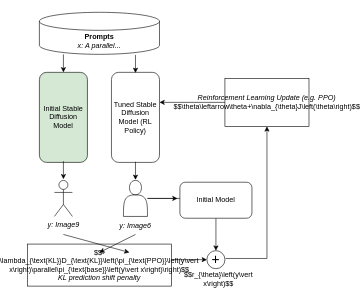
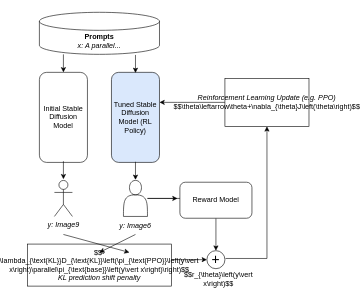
(63, 117) -> (63, 117)
(135, 117) -> (135, 117)
(216, 200) -> (216, 200)
